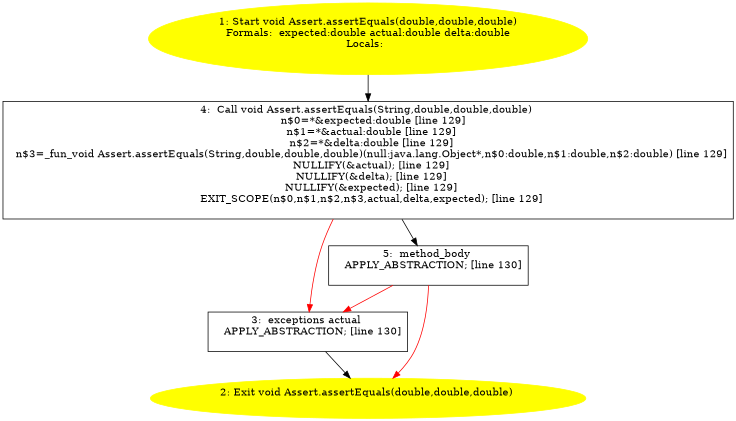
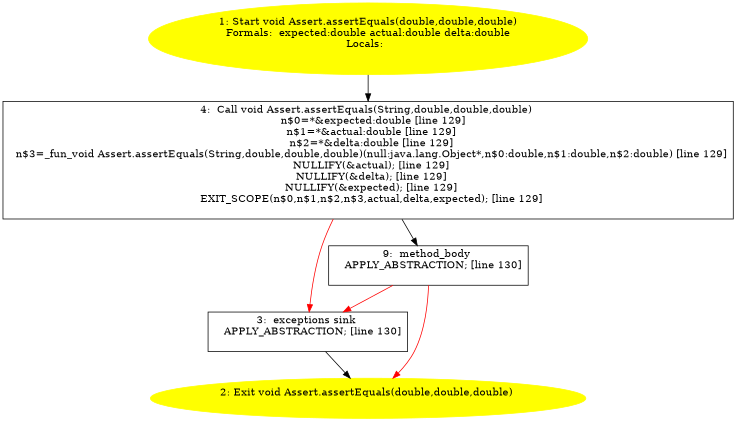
(428, 266) -> (428, 266)
(308, 332) -> (308, 332)
